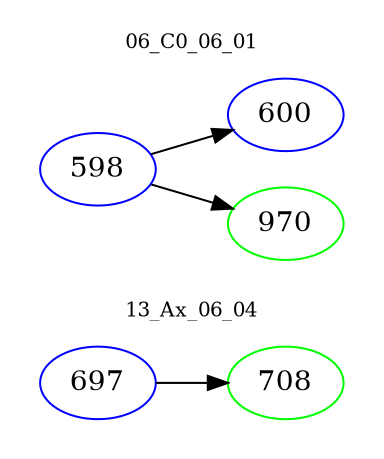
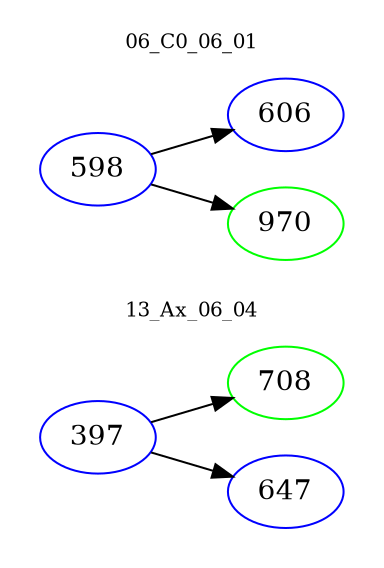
(286, 115) -> (286, 115)
(98, 383) -> (98, 437)
none -> (286, 492)
